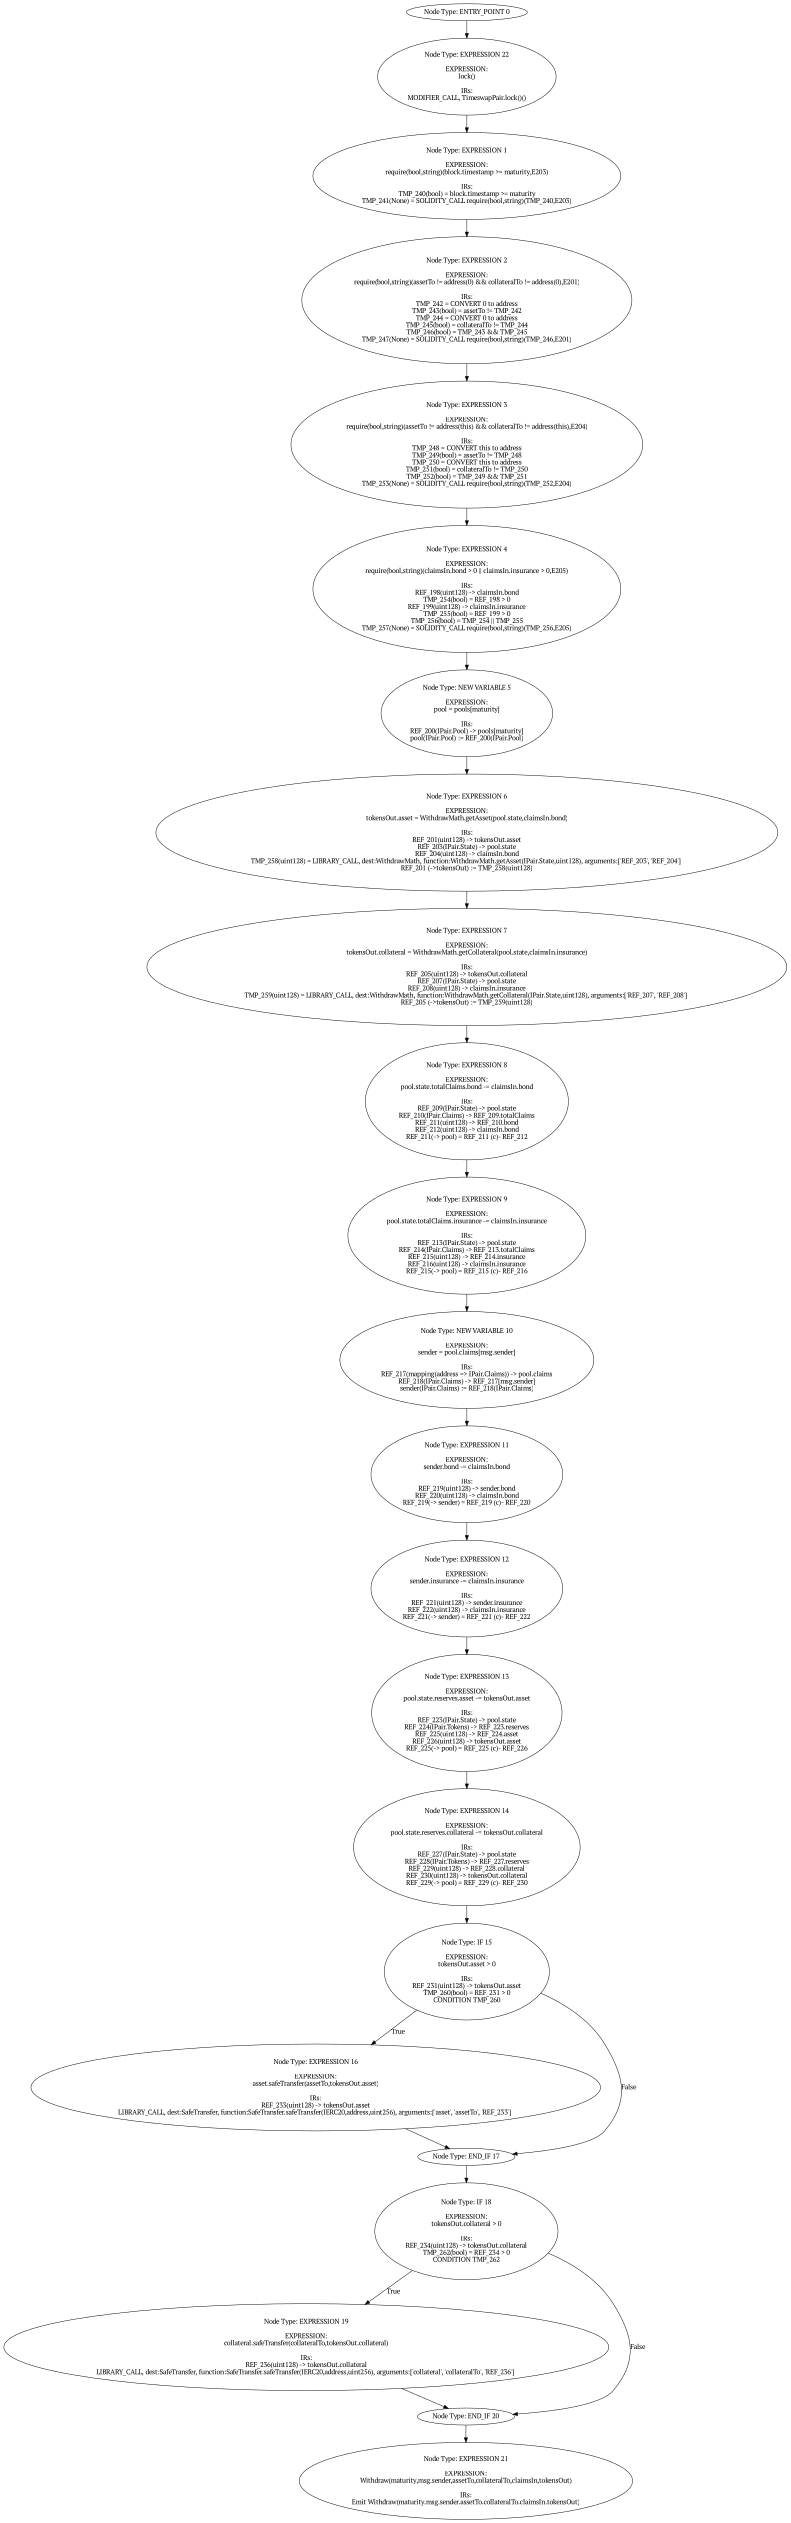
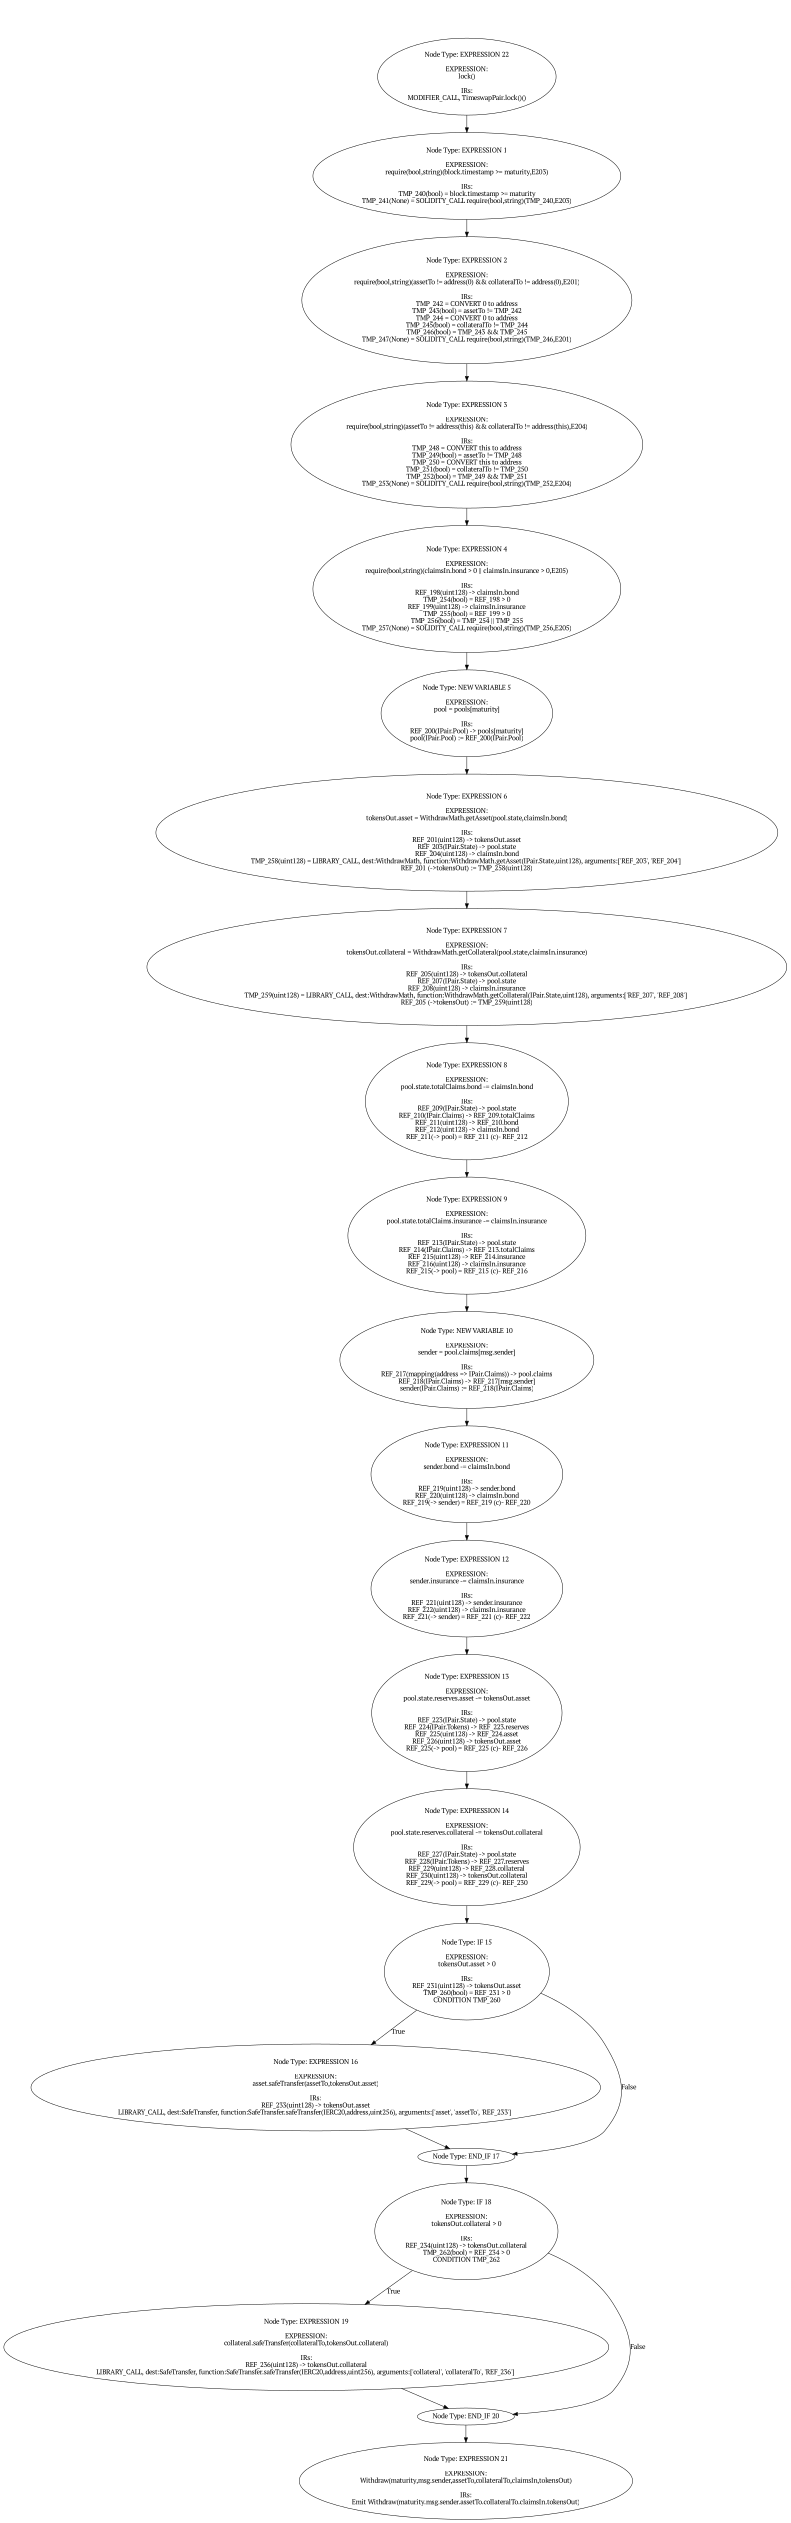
(467, 12) -> none
